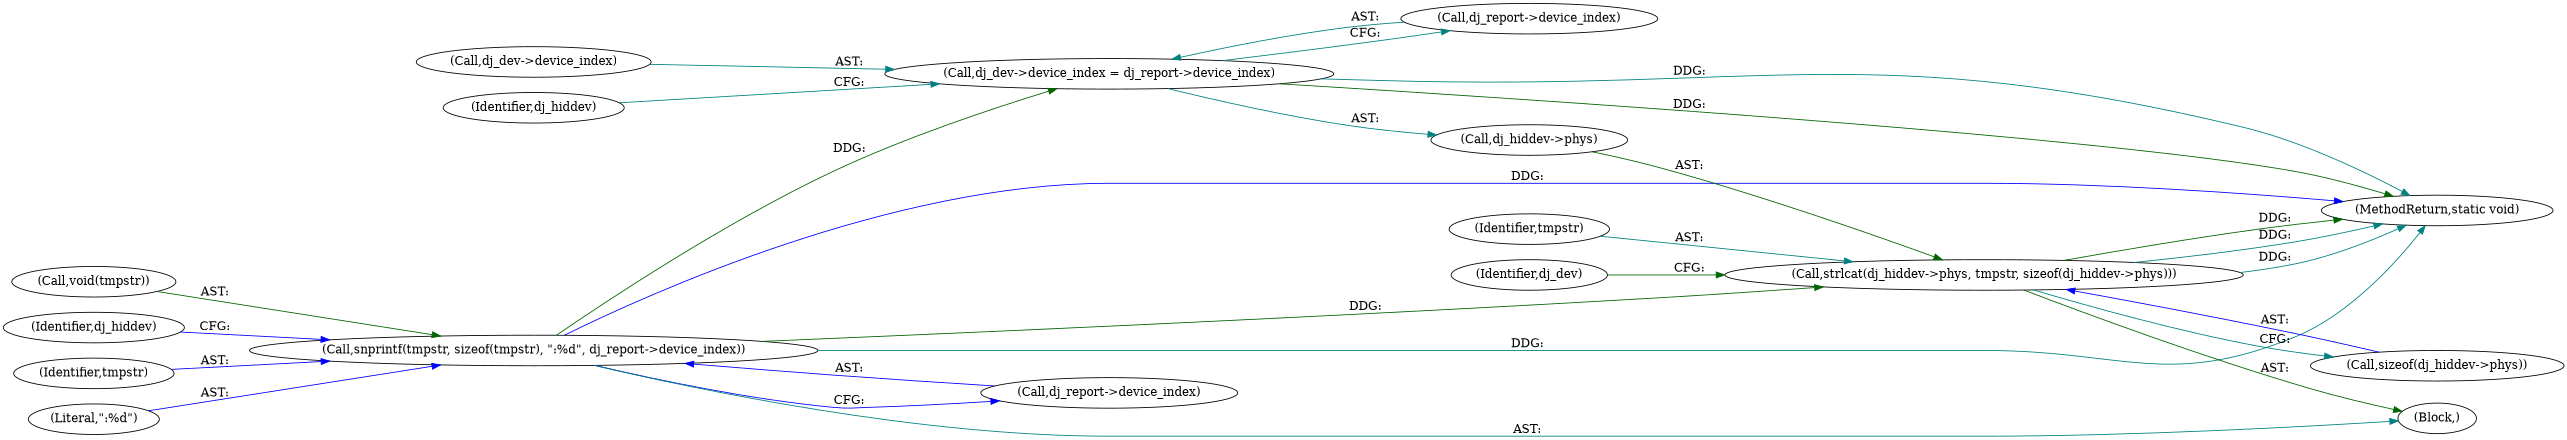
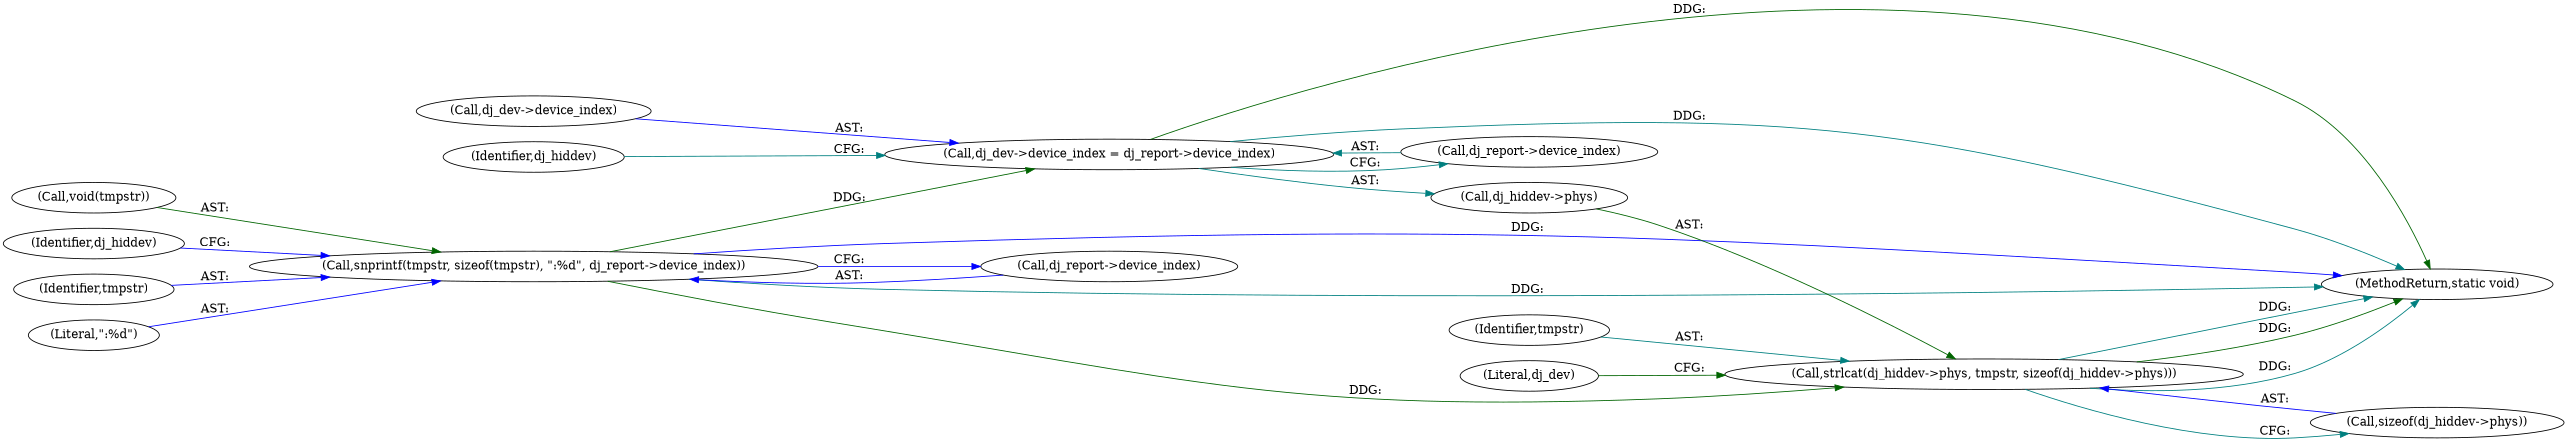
(768, 67) -> (793, 131)
(1529, 275) -> (1529, 376)
(2437, 418) -> none
